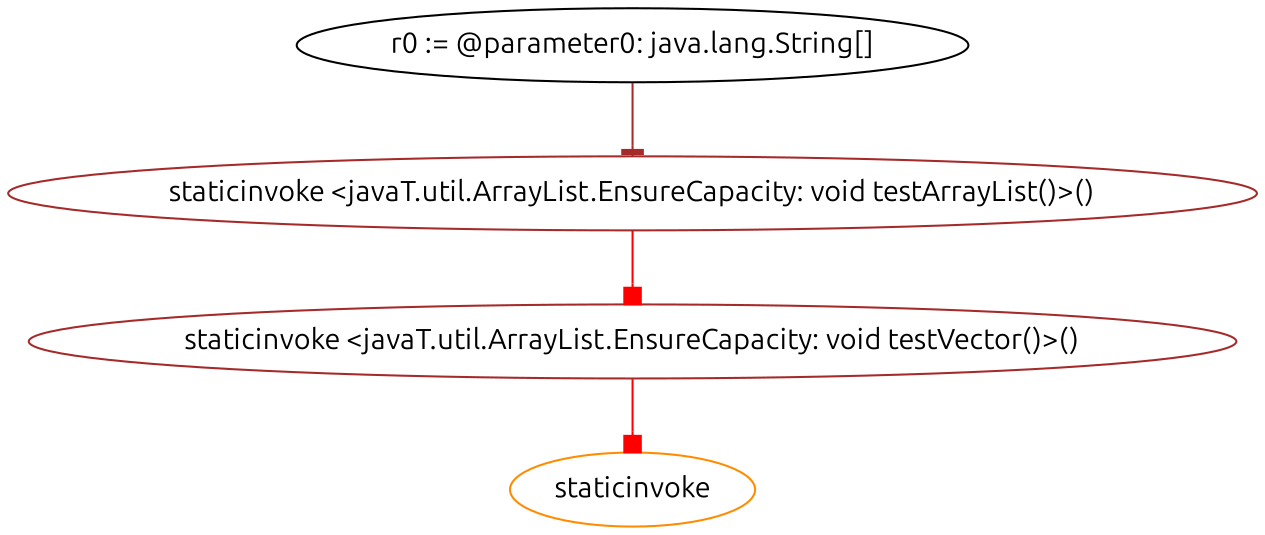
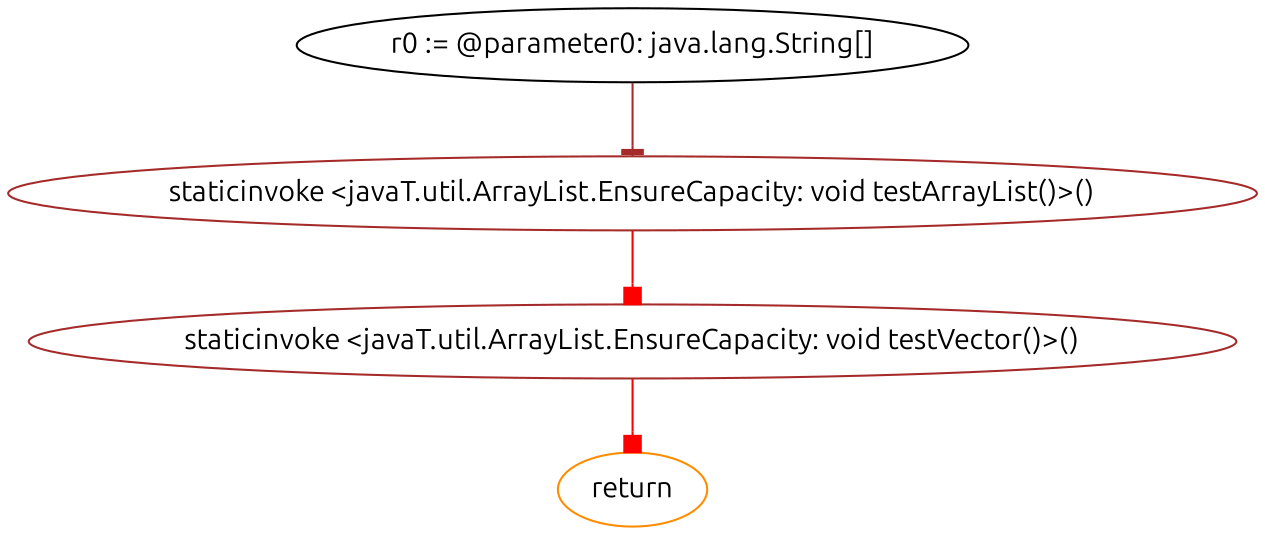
(633, 490) -> (633, 490)
